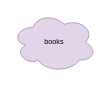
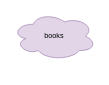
(54, 42) -> (54, 36)
